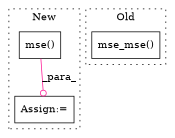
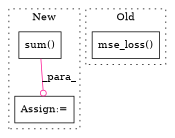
(40, 45) -> (40, 45)
(126, 45) -> (126, 45)
